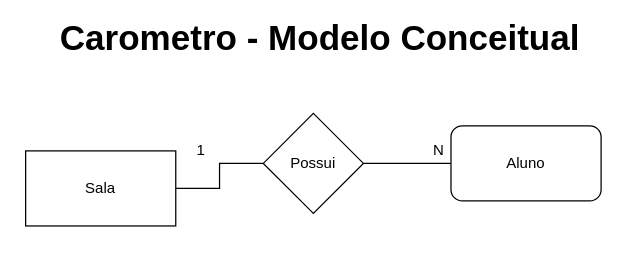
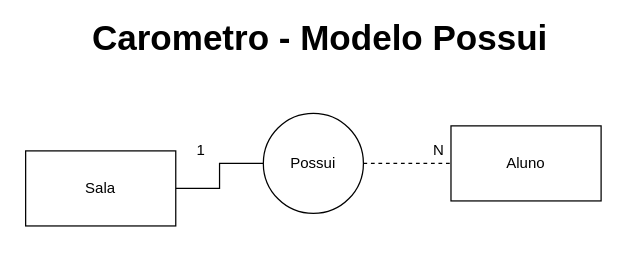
(320, 38) -> (320, 38)
(313, 163) -> (313, 163)
(404, 163) -> (404, 163)
(526, 163) -> (526, 163)
